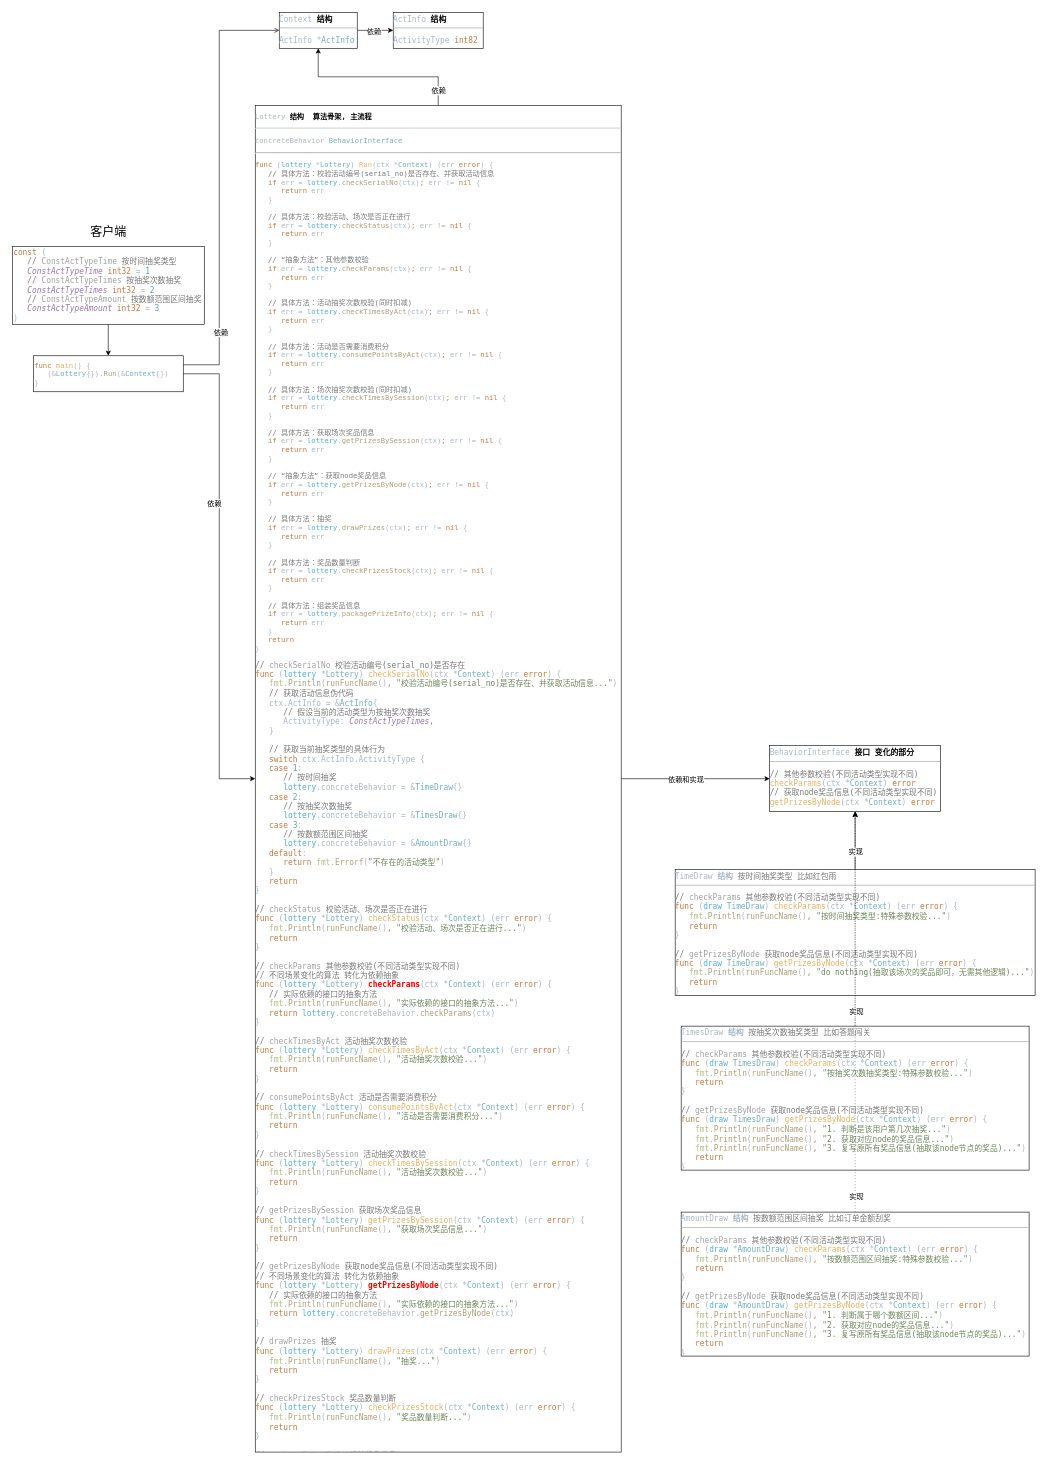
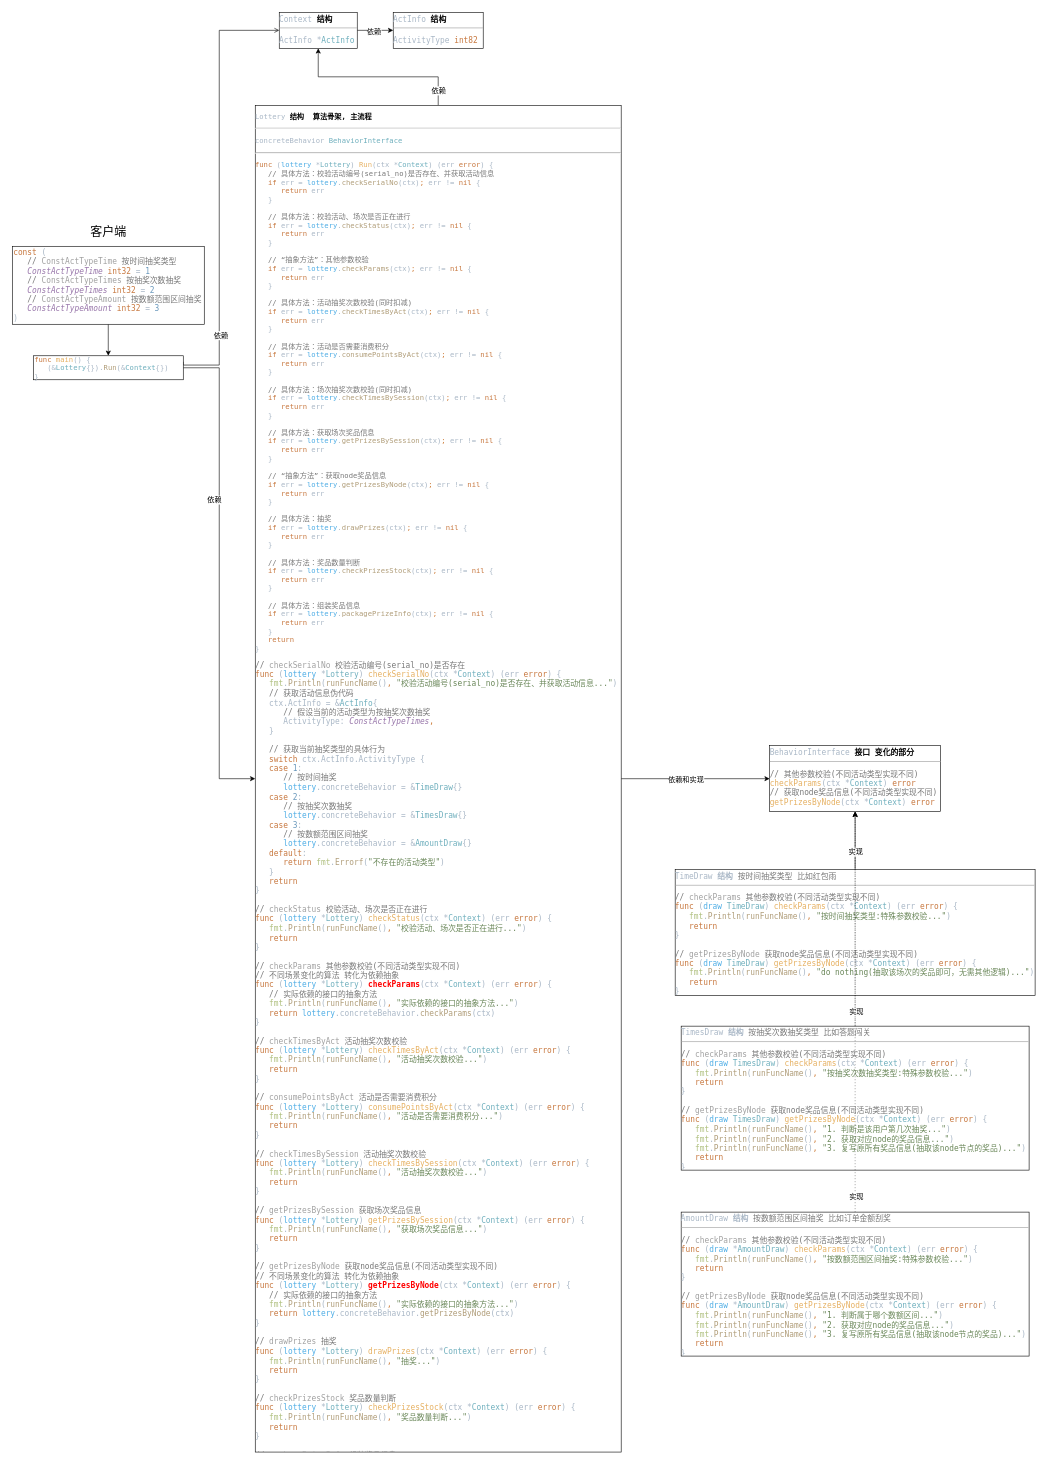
(108, 374) -> (108, 368)
